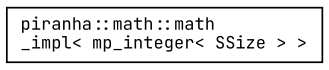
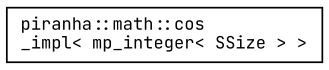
(165, 35) -> (165, 35)
